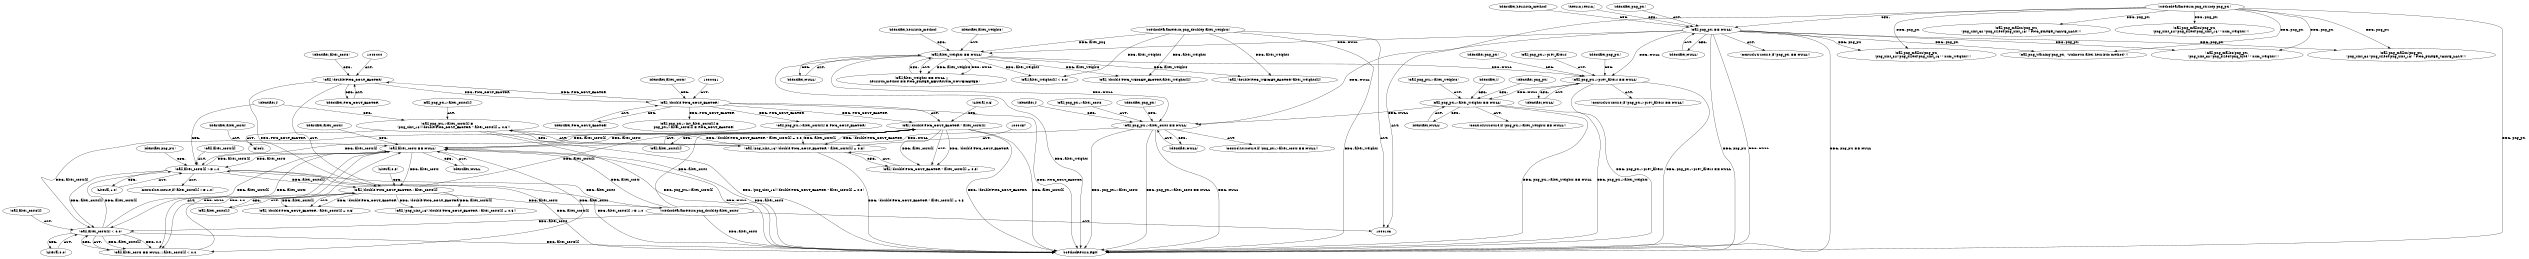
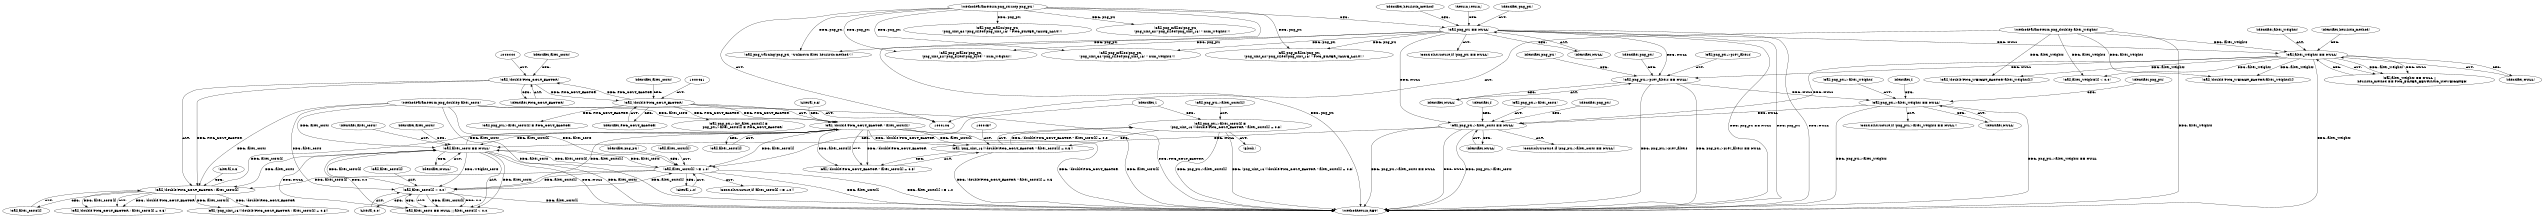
(1092, 42) -> (2231, 42)
(1638, 103) -> none
(292, 190) -> (482, 169)
(546, 203) -> (282, 118)
